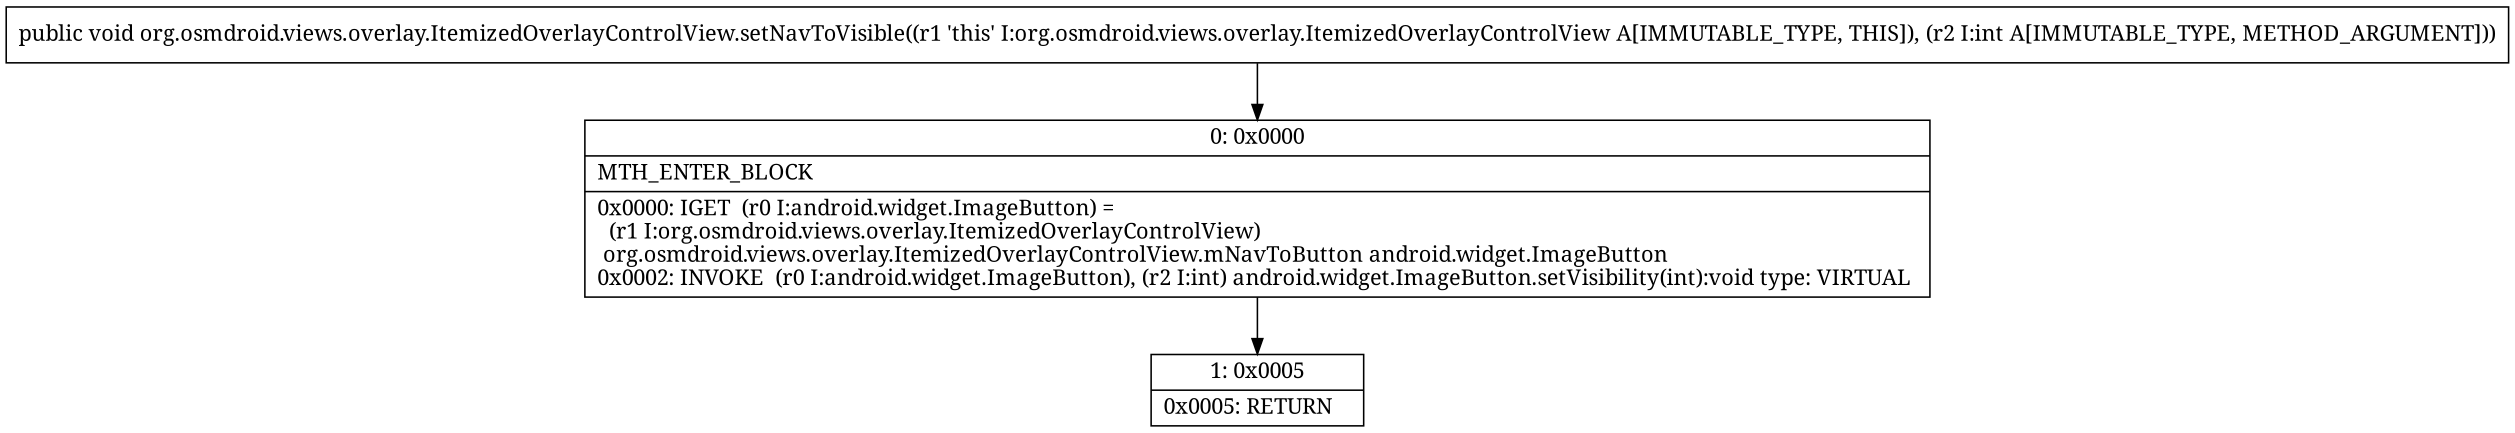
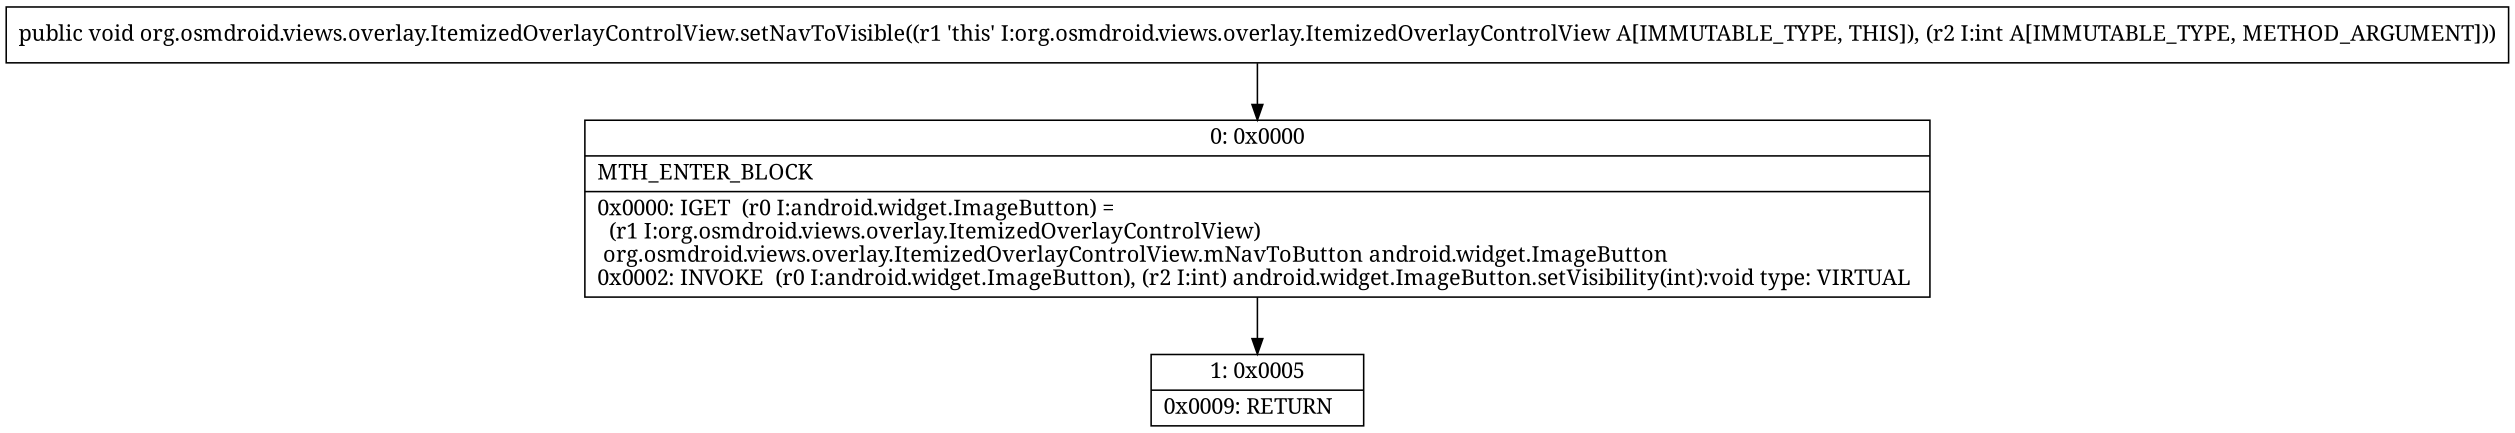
(1257, 407) -> (1257, 407)
